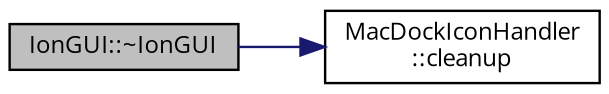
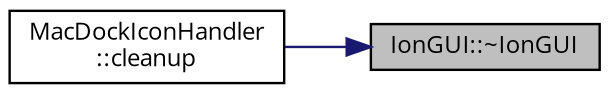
(269, 47) -> (316, 47)
